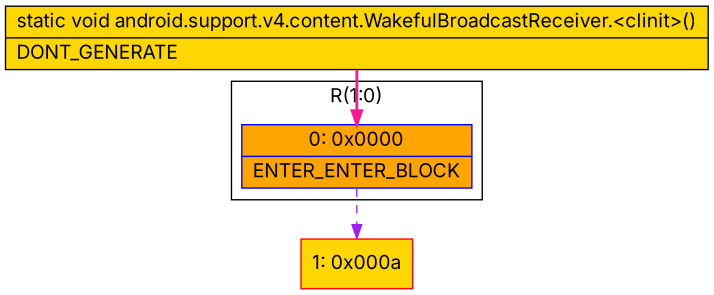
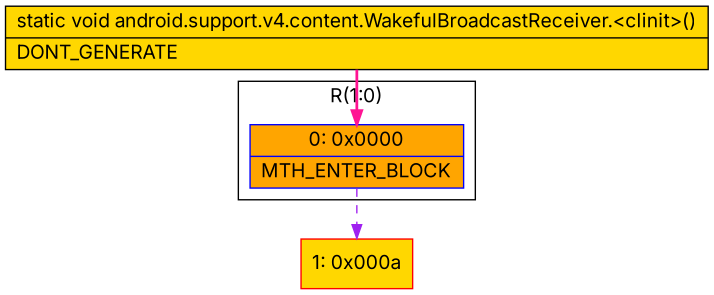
(357, 172) -> (357, 172)
